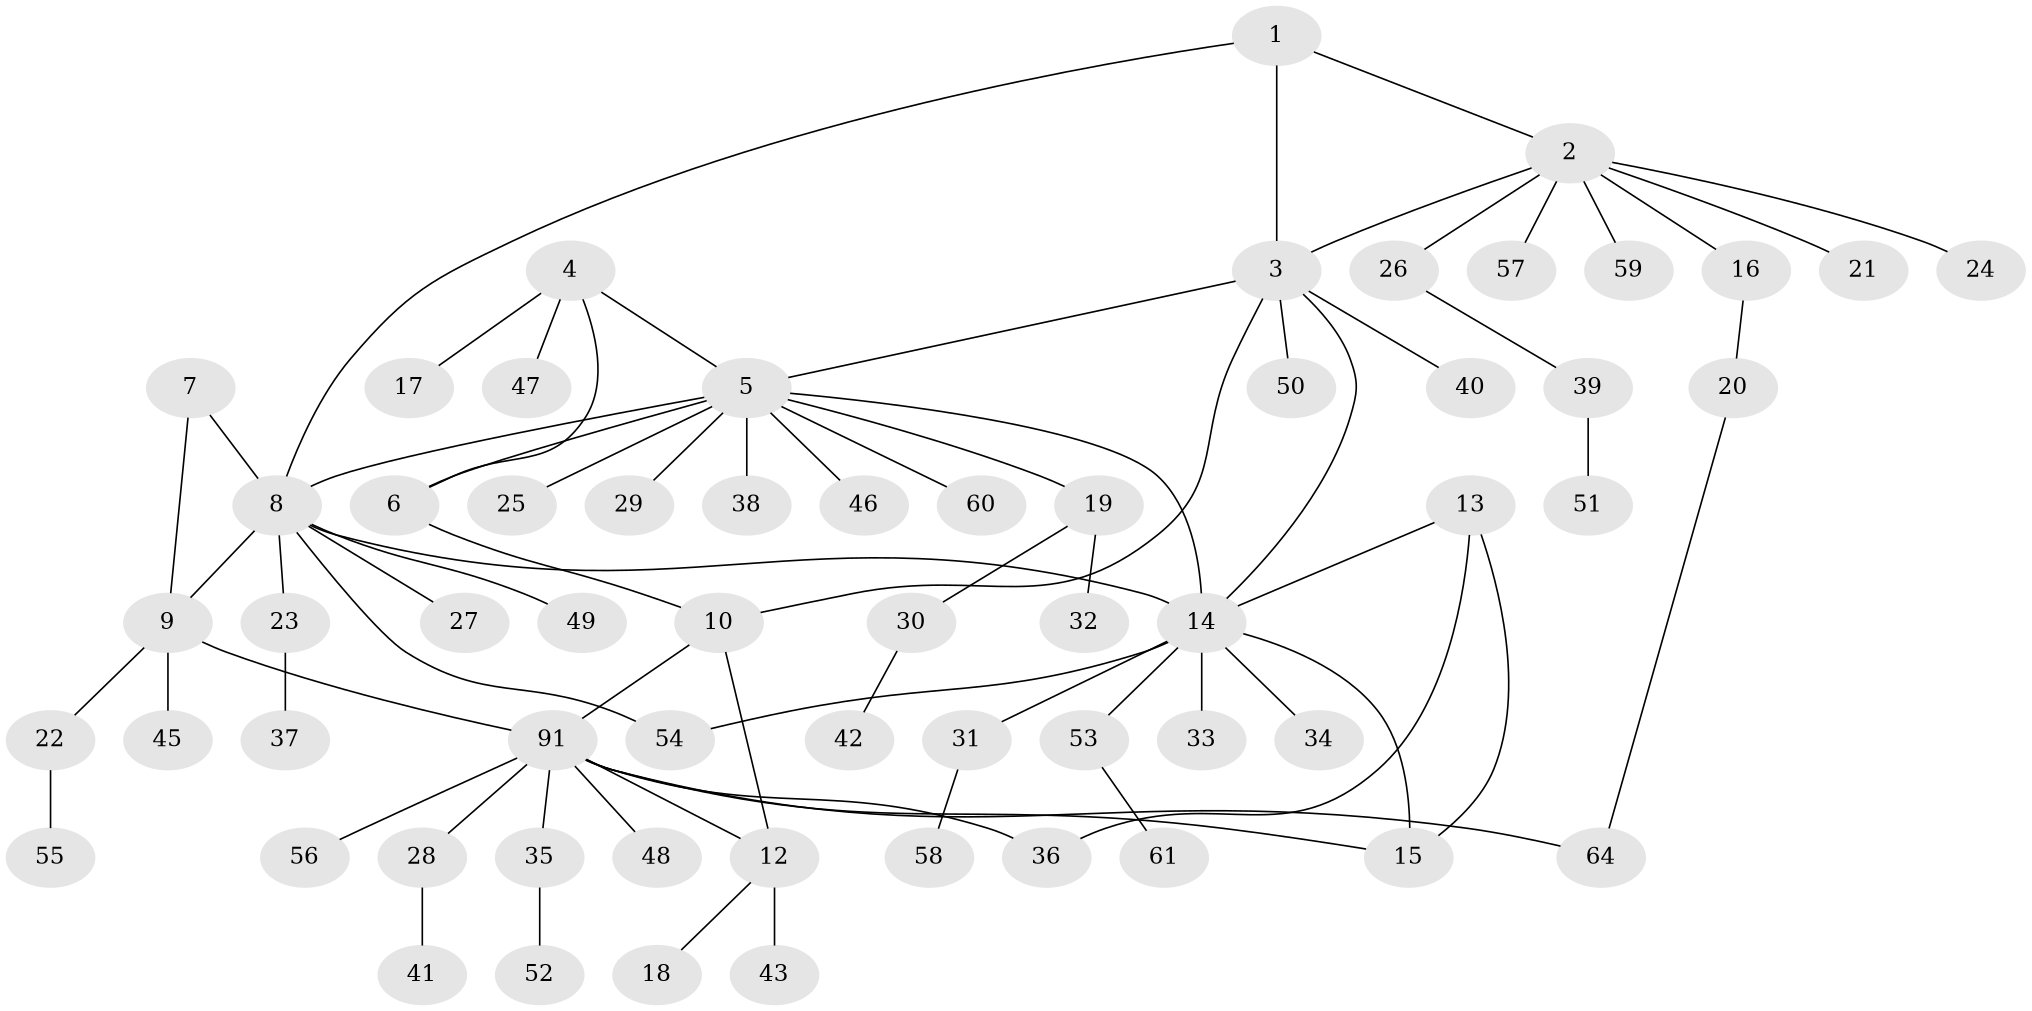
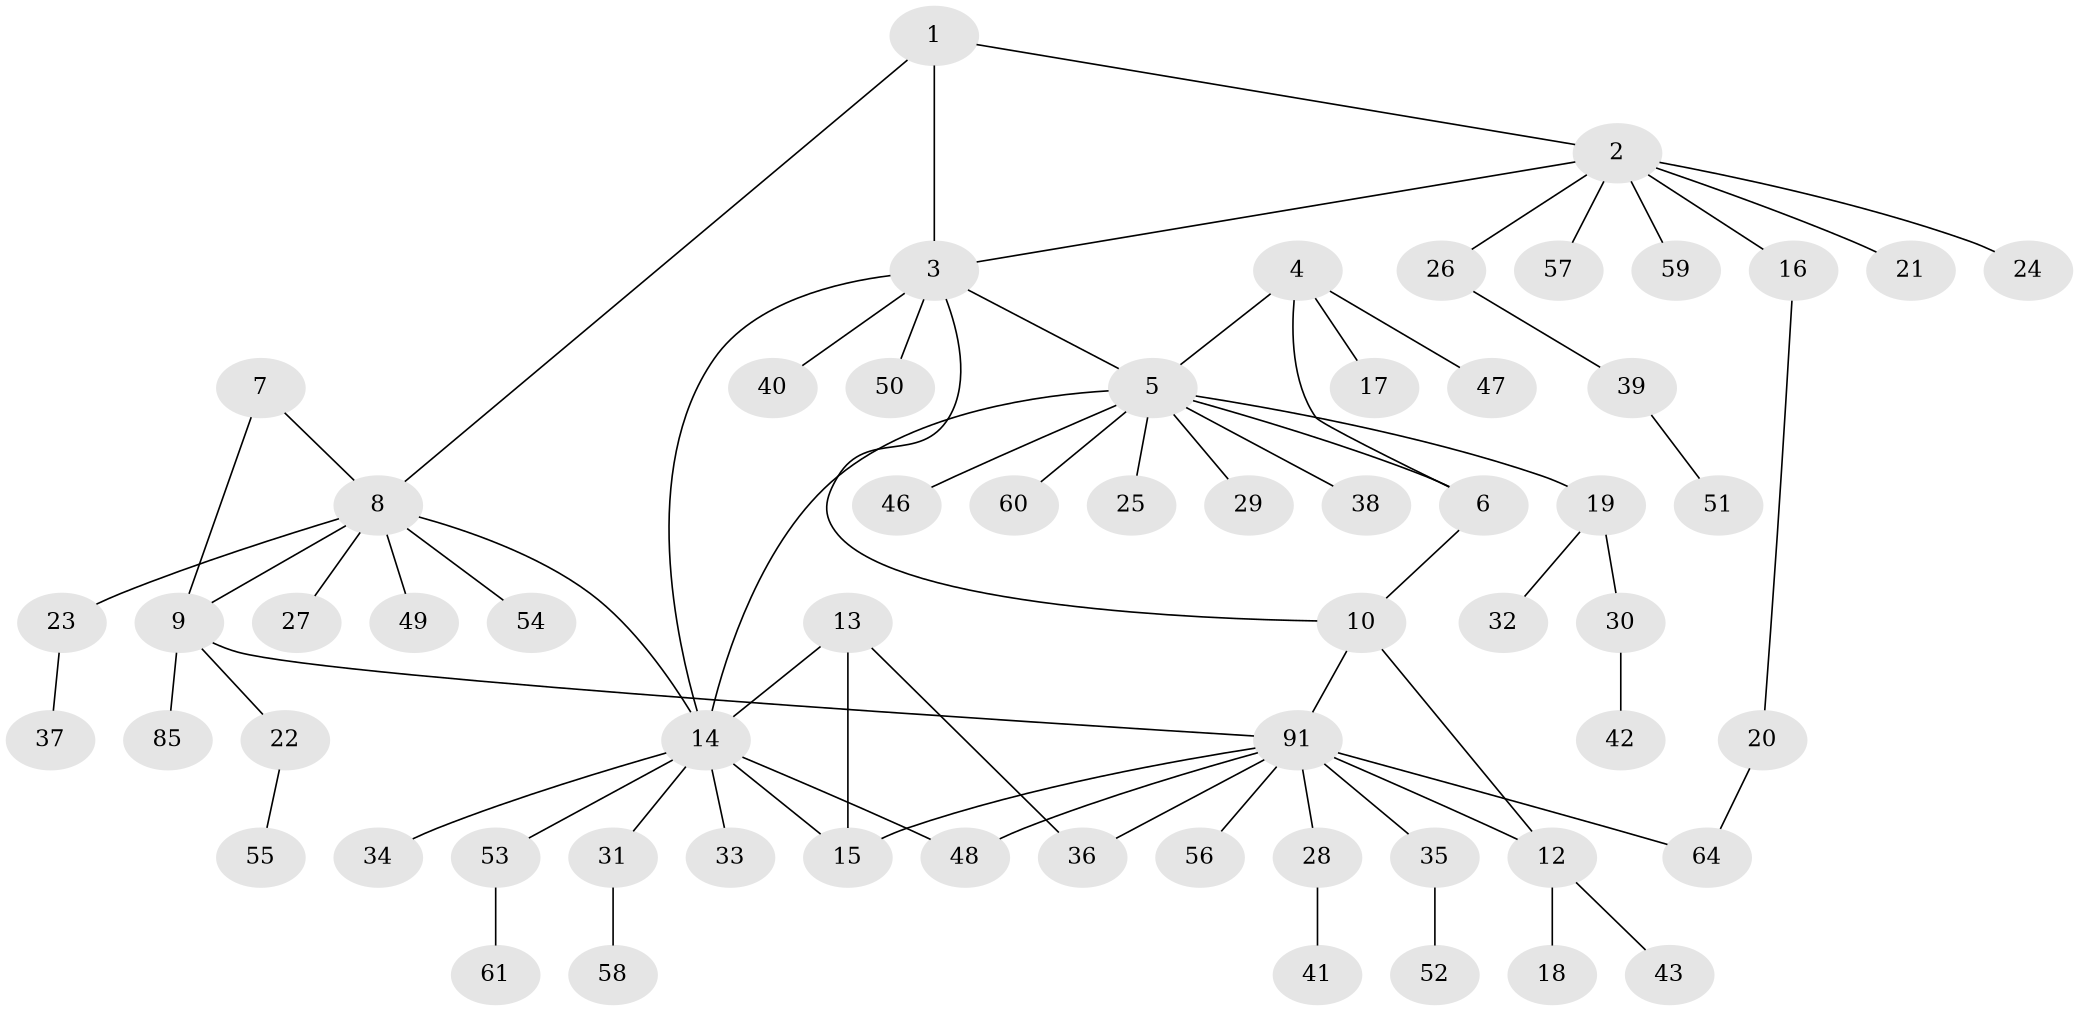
(506, 435) -> none
(941, 690) -> (837, 798)
(168, 740) -> (168, 740)
